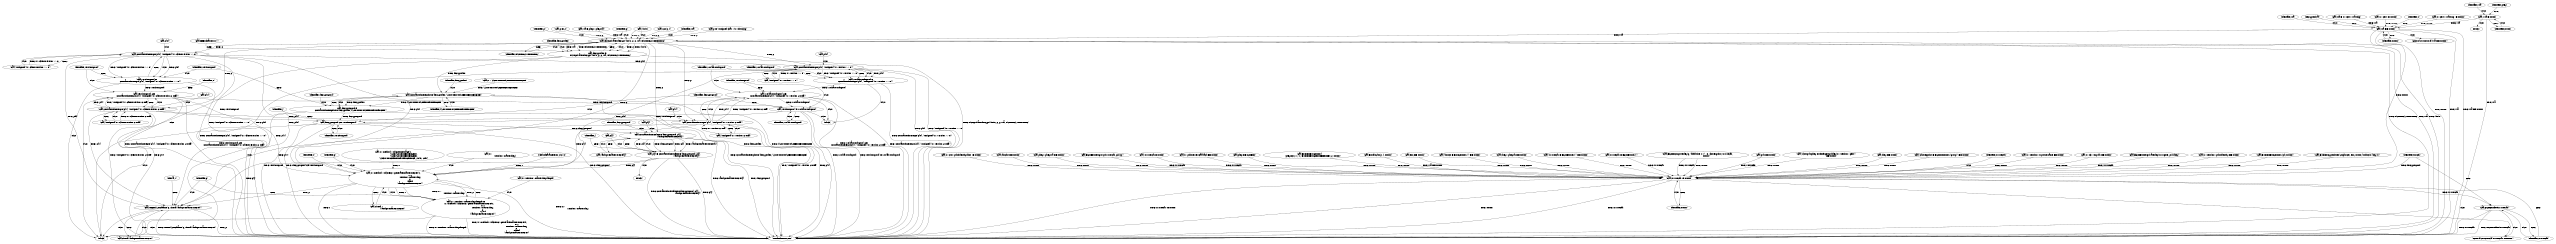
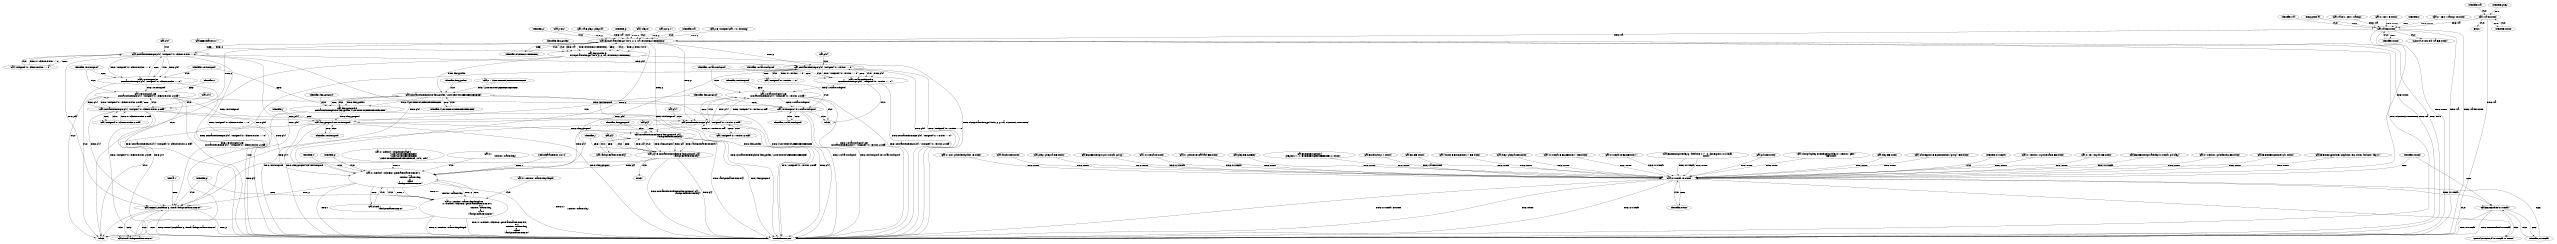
(643, 29) -> (643, 29)
(2154, 155) -> (2154, 155)
(1748, 165) -> (1747, 165)
(2411, 165) -> (2405, 165)
